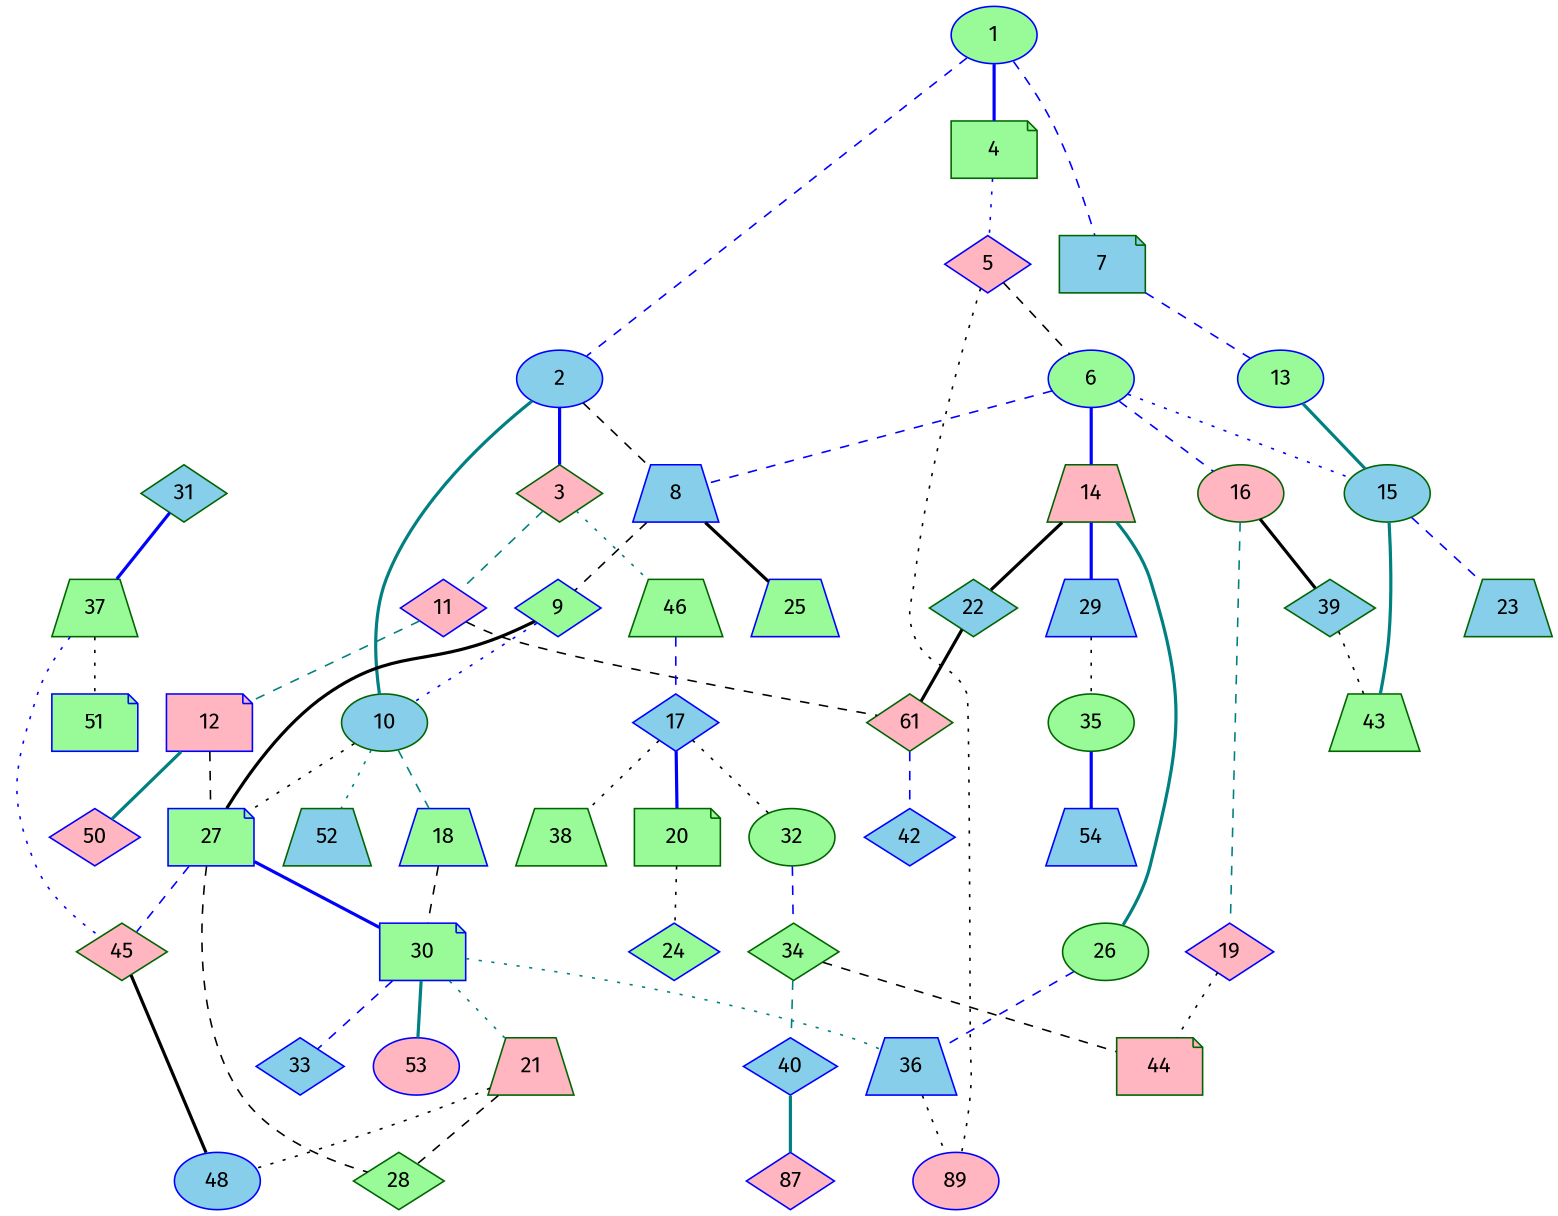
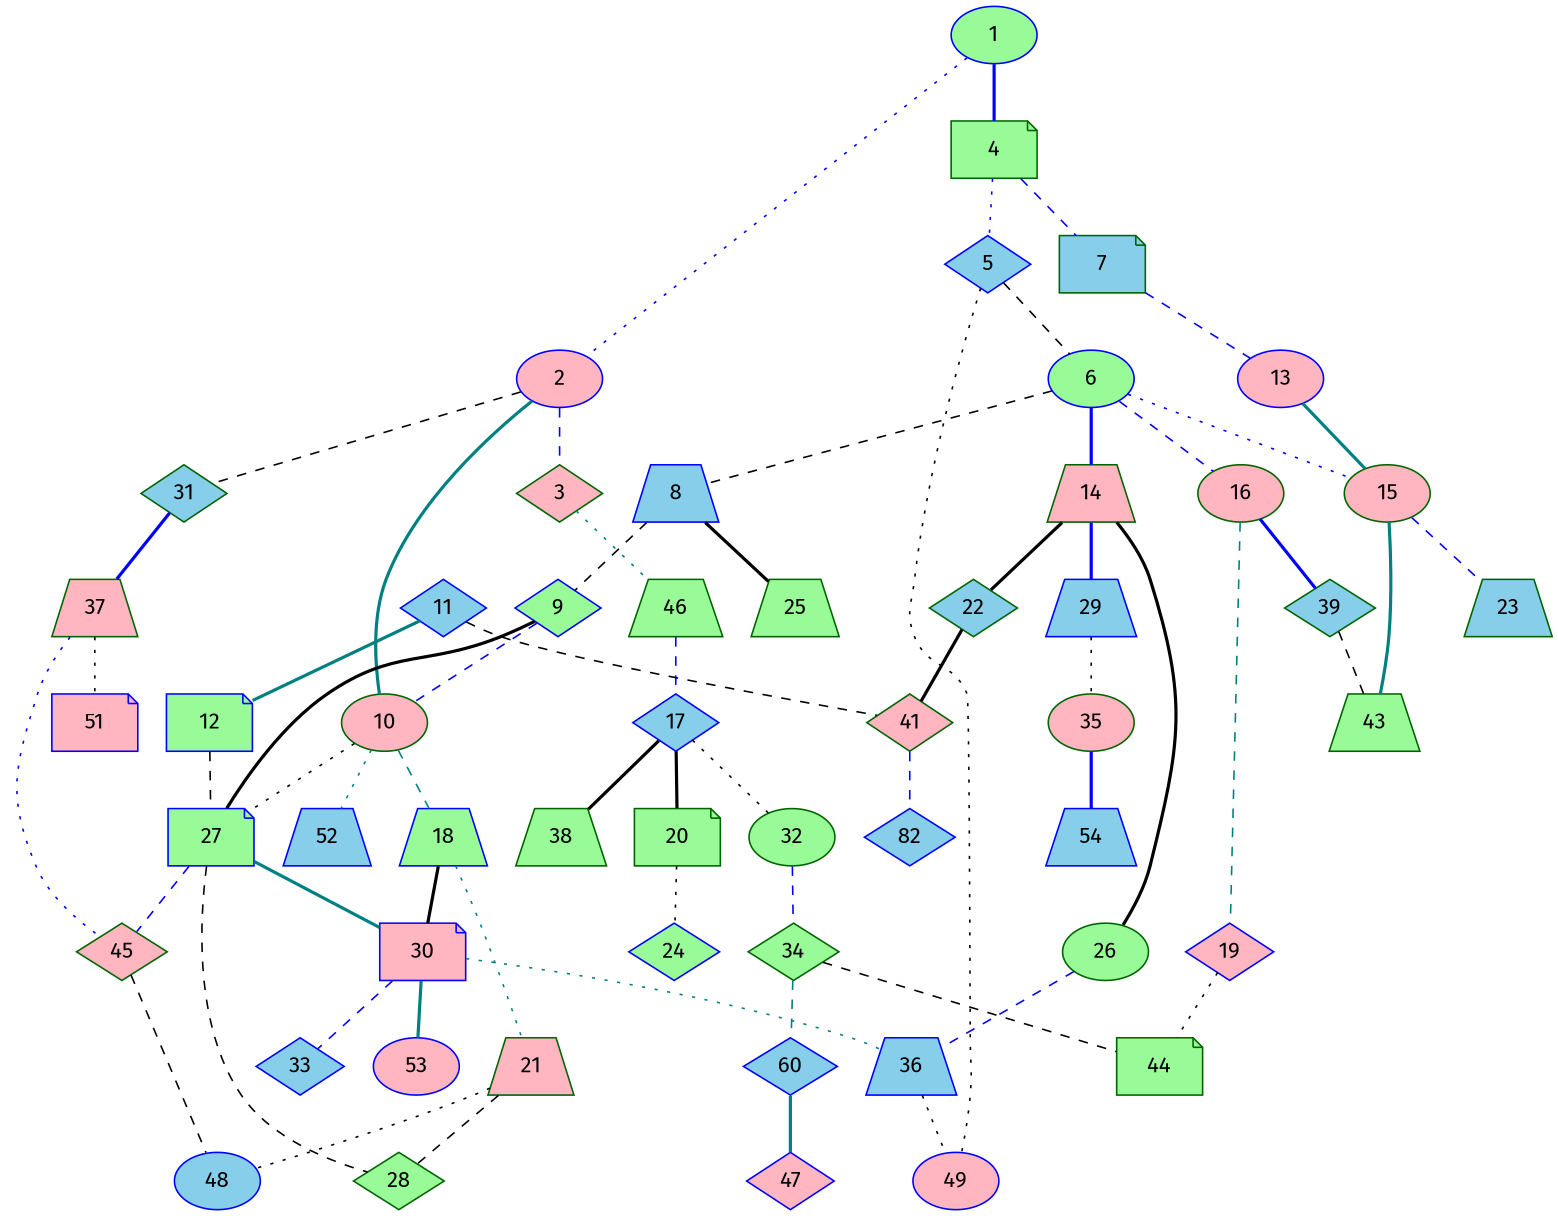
(1062, 144) -> (1048, 207)
(777, 207) -> (777, 207)
(988, 264) -> (988, 264)
(560, 379) -> (560, 379)
(1281, 379) -> (1281, 379)
(617, 435) -> (367, 438)
(560, 436) -> (560, 436)
(880, 437) -> (880, 437)
(1387, 493) -> (1387, 493)
(502, 550) -> none
(1288, 554) -> (1288, 554)
(95, 608) -> (95, 608)
(443, 608) -> (443, 608)
(795, 608) -> (795, 608)
(336, 661) -> (336, 661)
(476, 662) -> (476, 662)
(1351, 663) -> (1351, 663)
(1176, 722) -> (1176, 722)
(95, 723) -> (95, 723)
(209, 723) -> (209, 723)
(385, 723) -> (385, 723)
(910, 723) -> (910, 723)
(1091, 723) -> (1091, 723)
(624, 775) -> (624, 775)
(677, 780) -> (677, 780)
(95, 837) -> none
(327, 837) -> (327, 837)
(910, 837) -> (910, 837)
(317, 895) -> (317, 895)
(433, 895) -> (433, 895)
(423, 952) -> (423, 952)
(477, 1010) -> (491, 951)
(169, 1064) -> (169, 1064)
(790, 1066) -> (790, 1066)
(1160, 1066) -> (1160, 1066)
(790, 1181) -> (790, 1181)
(956, 1181) -> (956, 1181)
